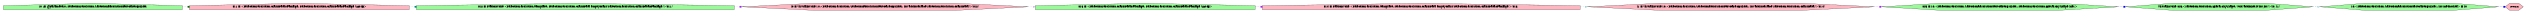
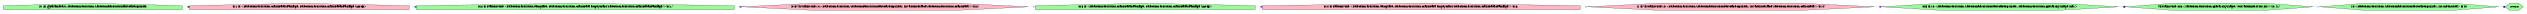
(2514, 7) -> (2514, 7)
